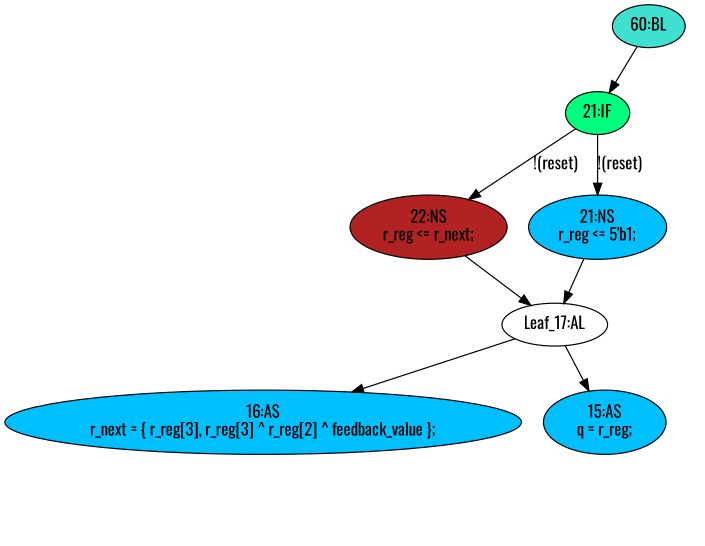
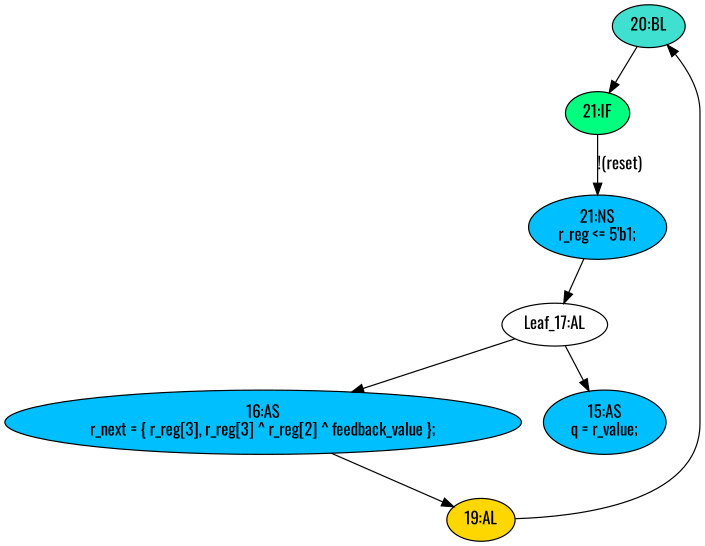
(649, 26) -> (649, 26)
(429, 227) -> none
(605, 422) -> (605, 422)
none -> (481, 520)
